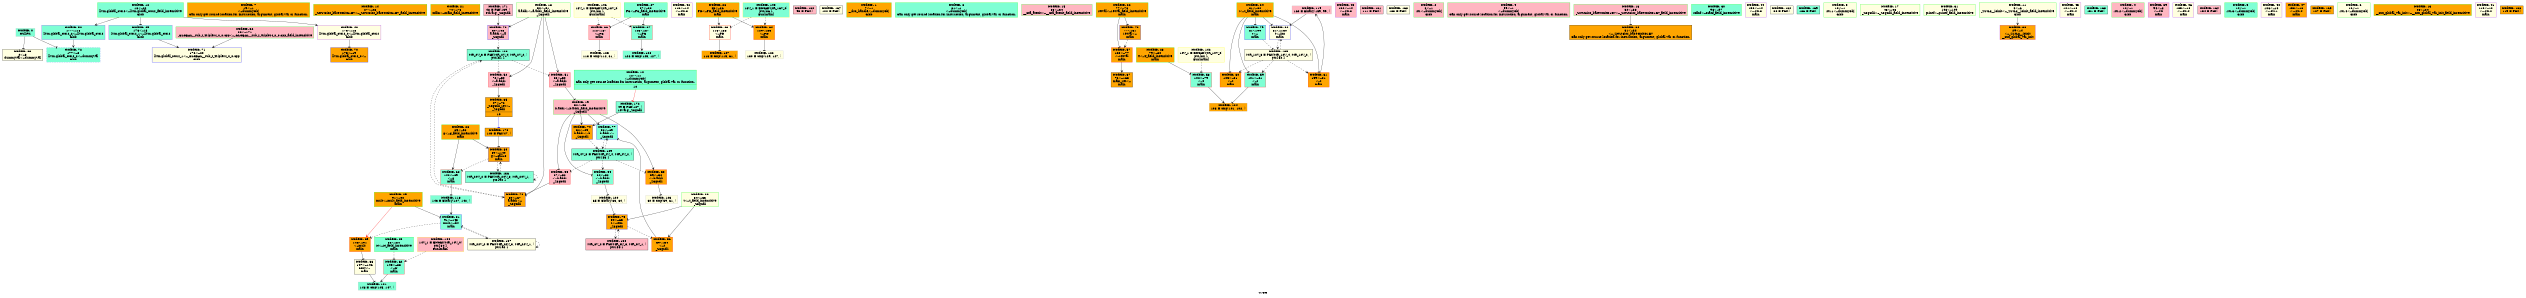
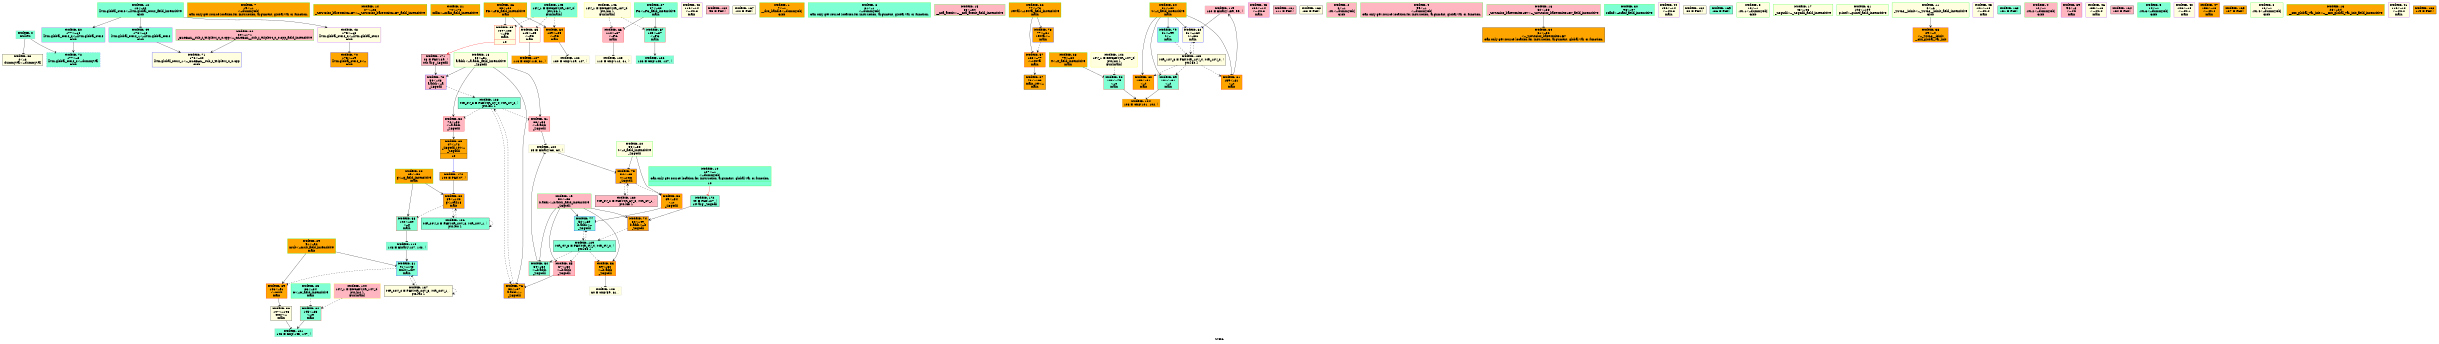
none -> (505, 35)
(1232, 43) -> (1144, 43)
(570, 93) -> (543, 137)
(380, 221) -> (295, 268)
